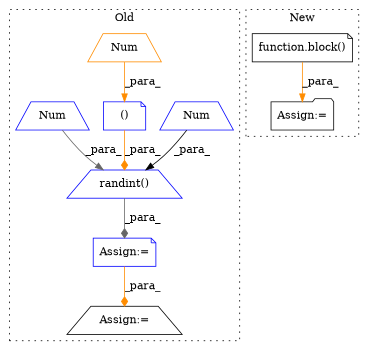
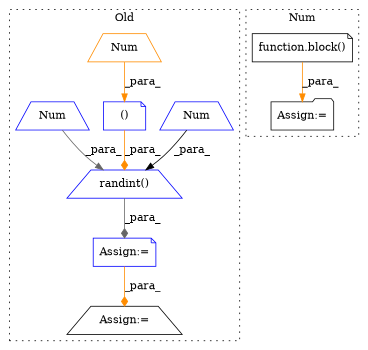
(302, 18) -> (302, 18)
